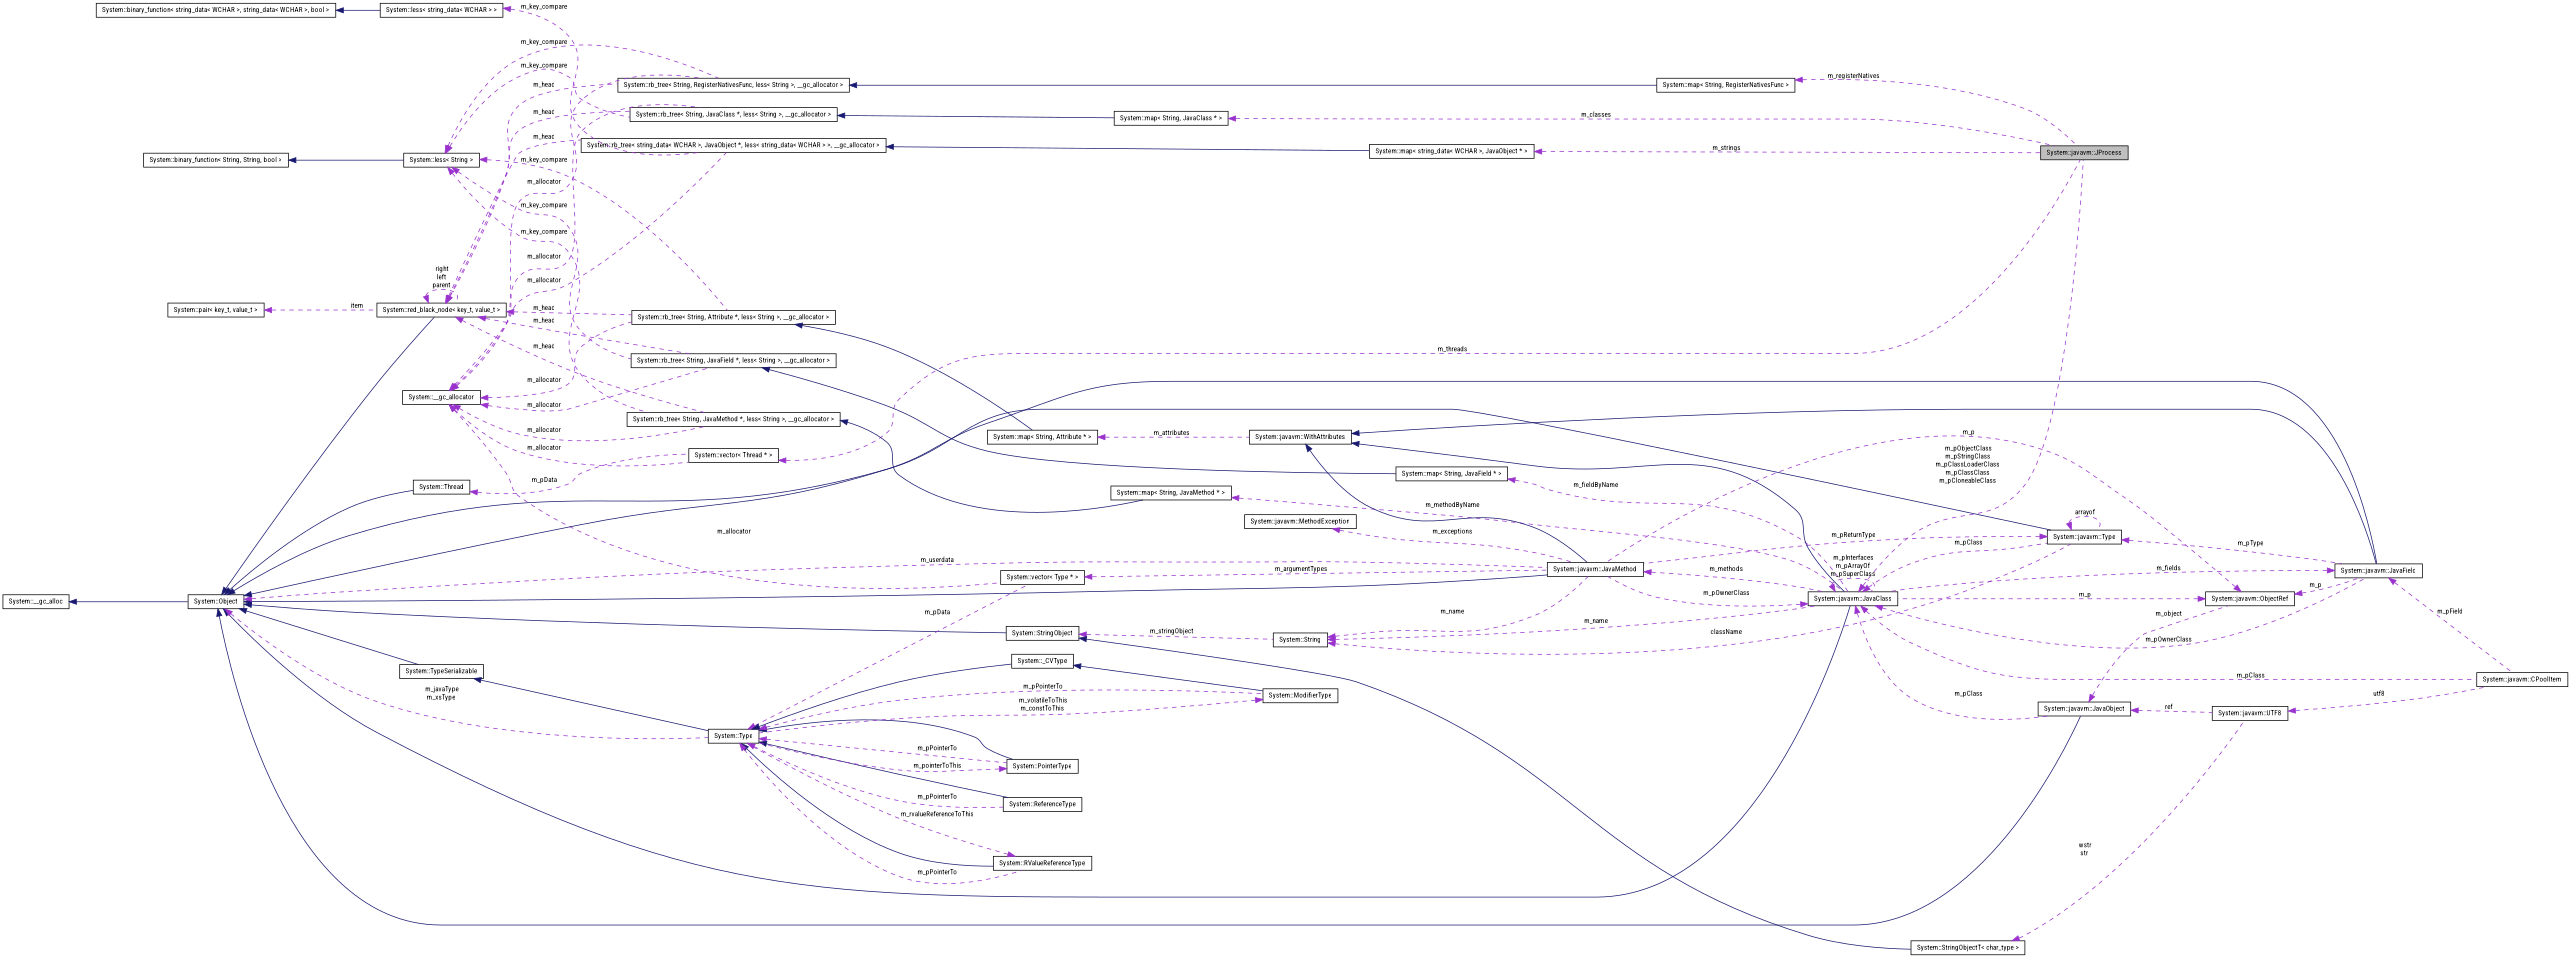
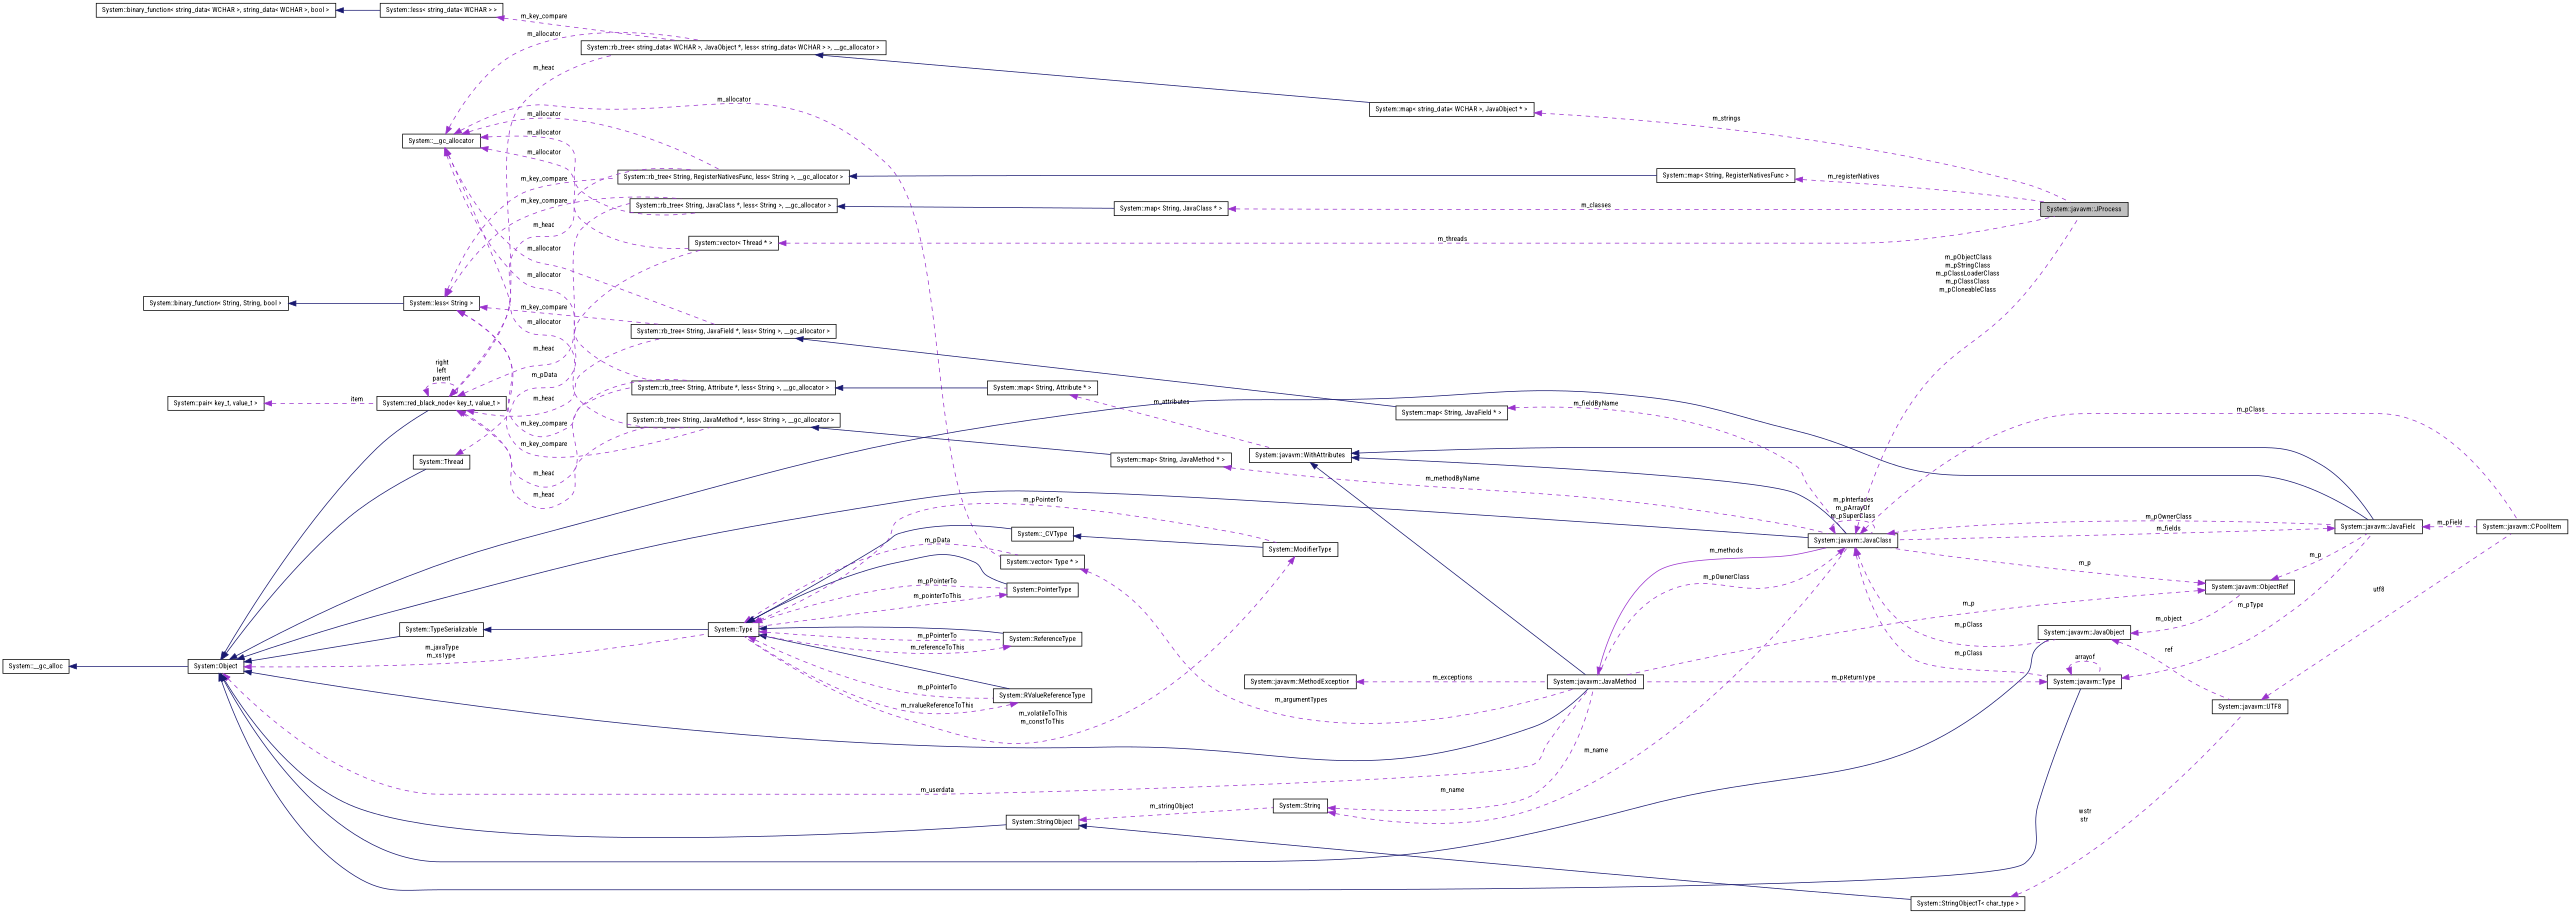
(1738, 579) -> (1684, 563)
(1711, 646) -> none
none -> (881, 652)
